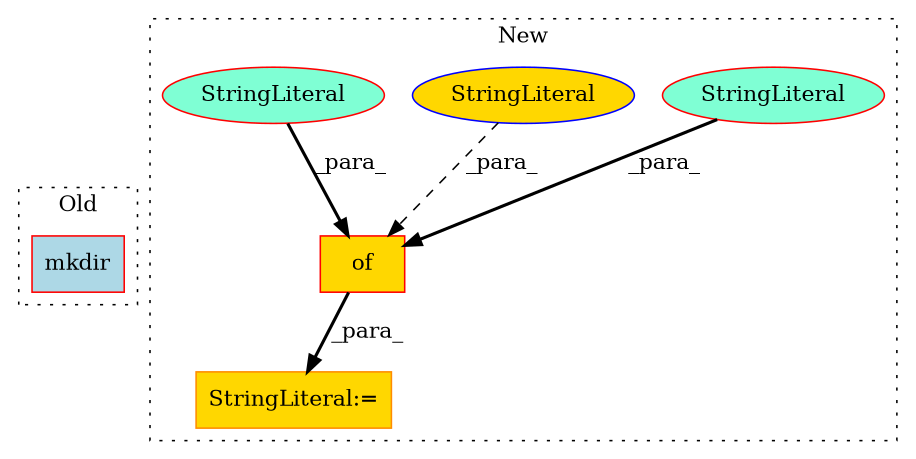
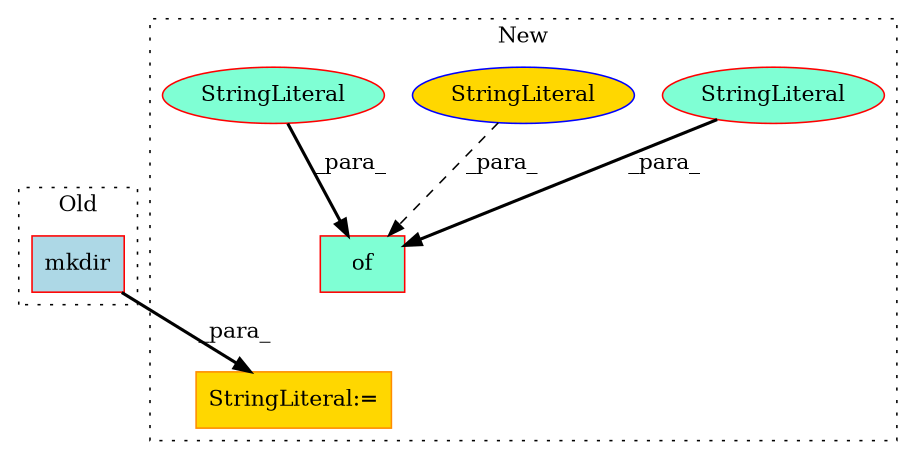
(362, 264) -> (362, 264)
(332, 325) -> (179, 328)
